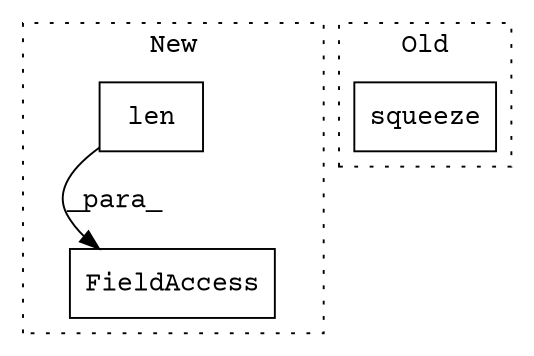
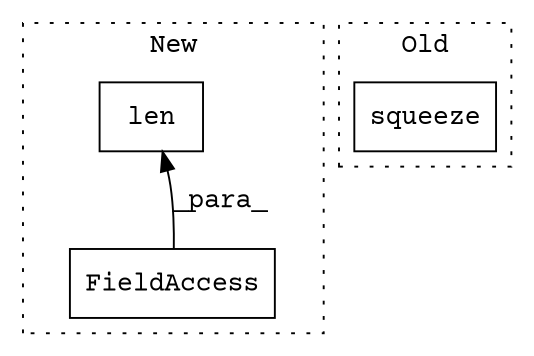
(64, 188) -> (173, 209)
